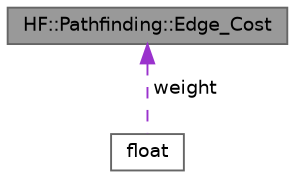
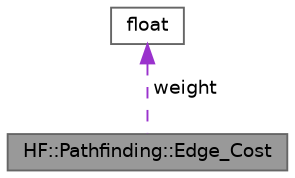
(147, 99) -> (147, 99)
